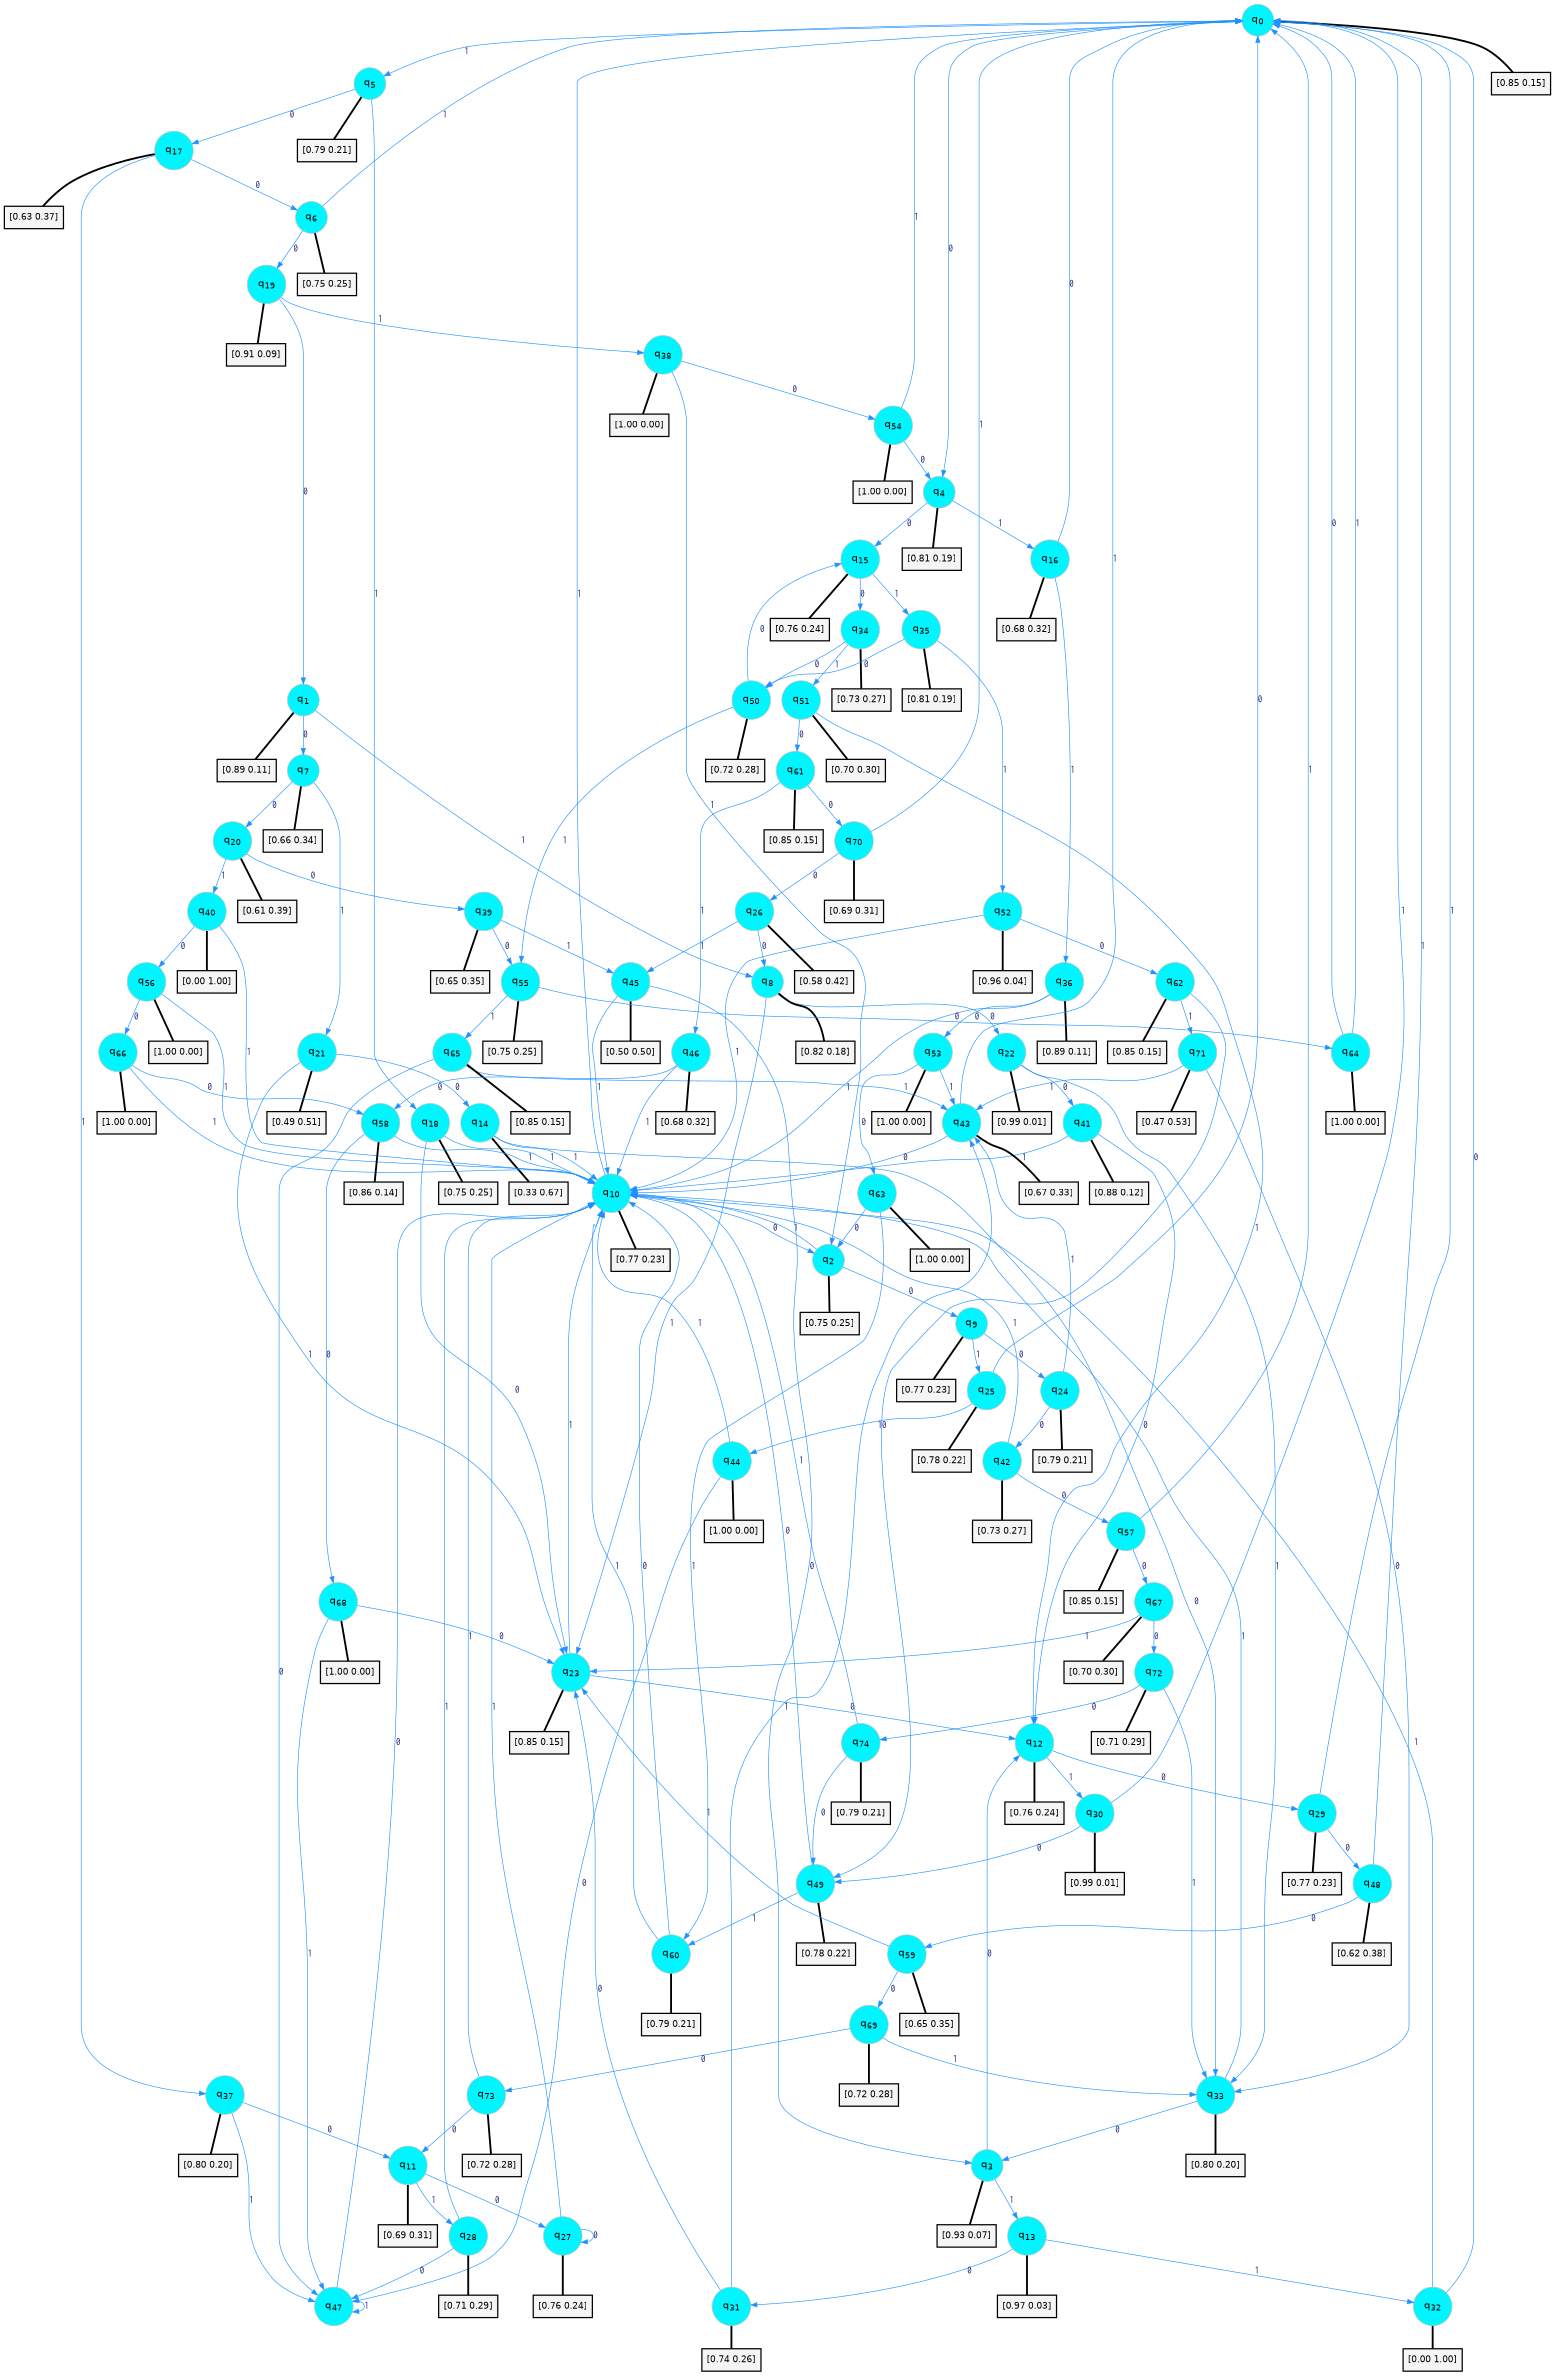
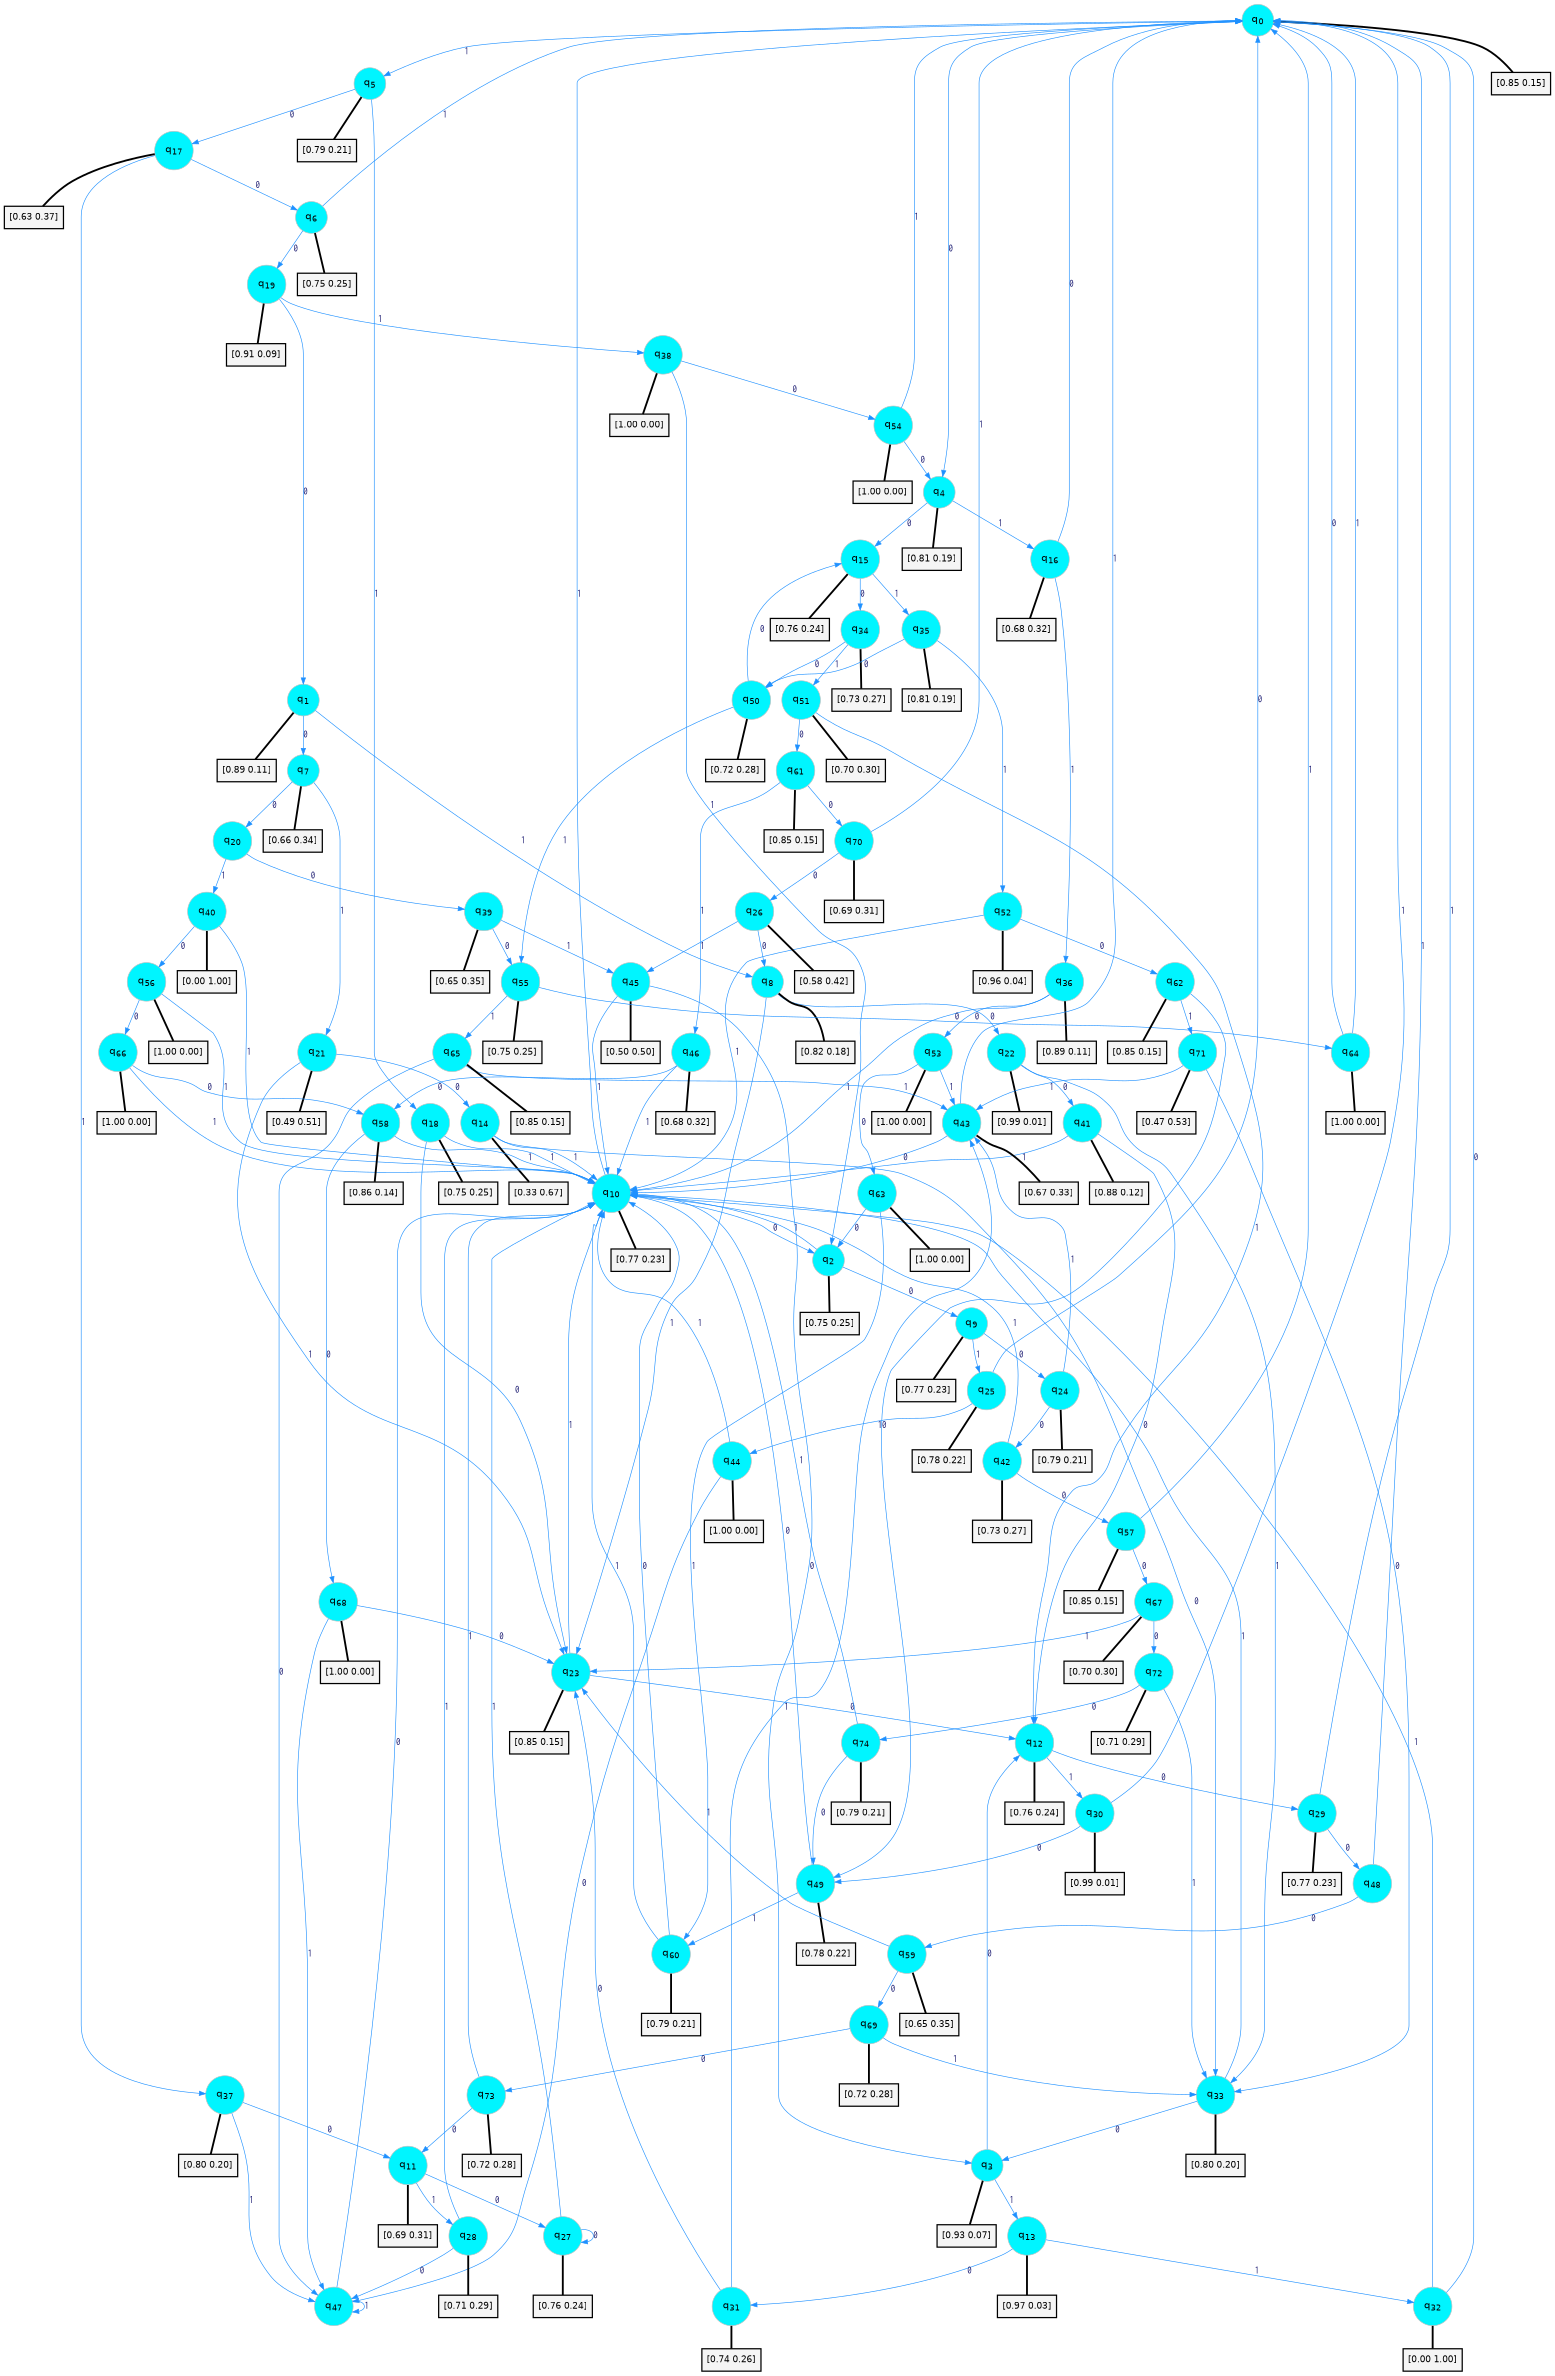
(267, 911) -> none
(1362, 1954) -> none
